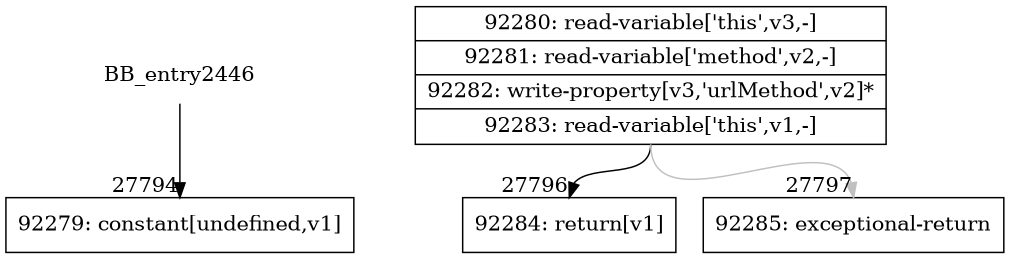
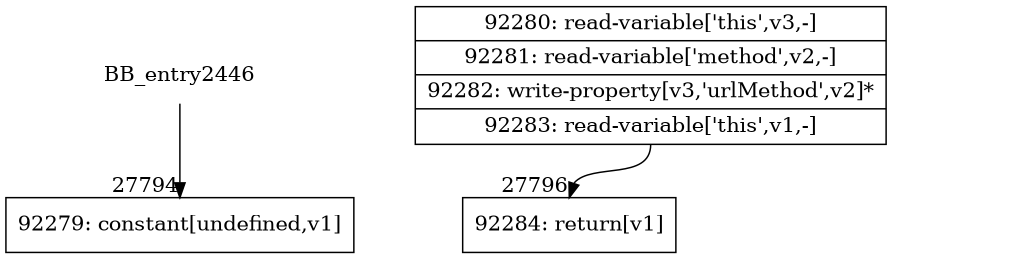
(854, 225) -> none
